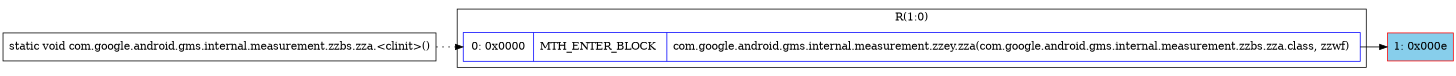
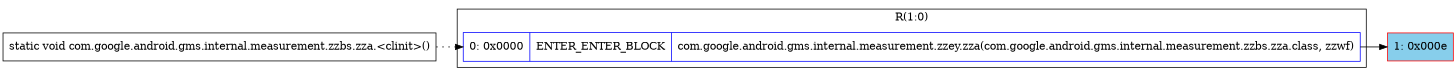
(598, 47) -> (601, 47)
